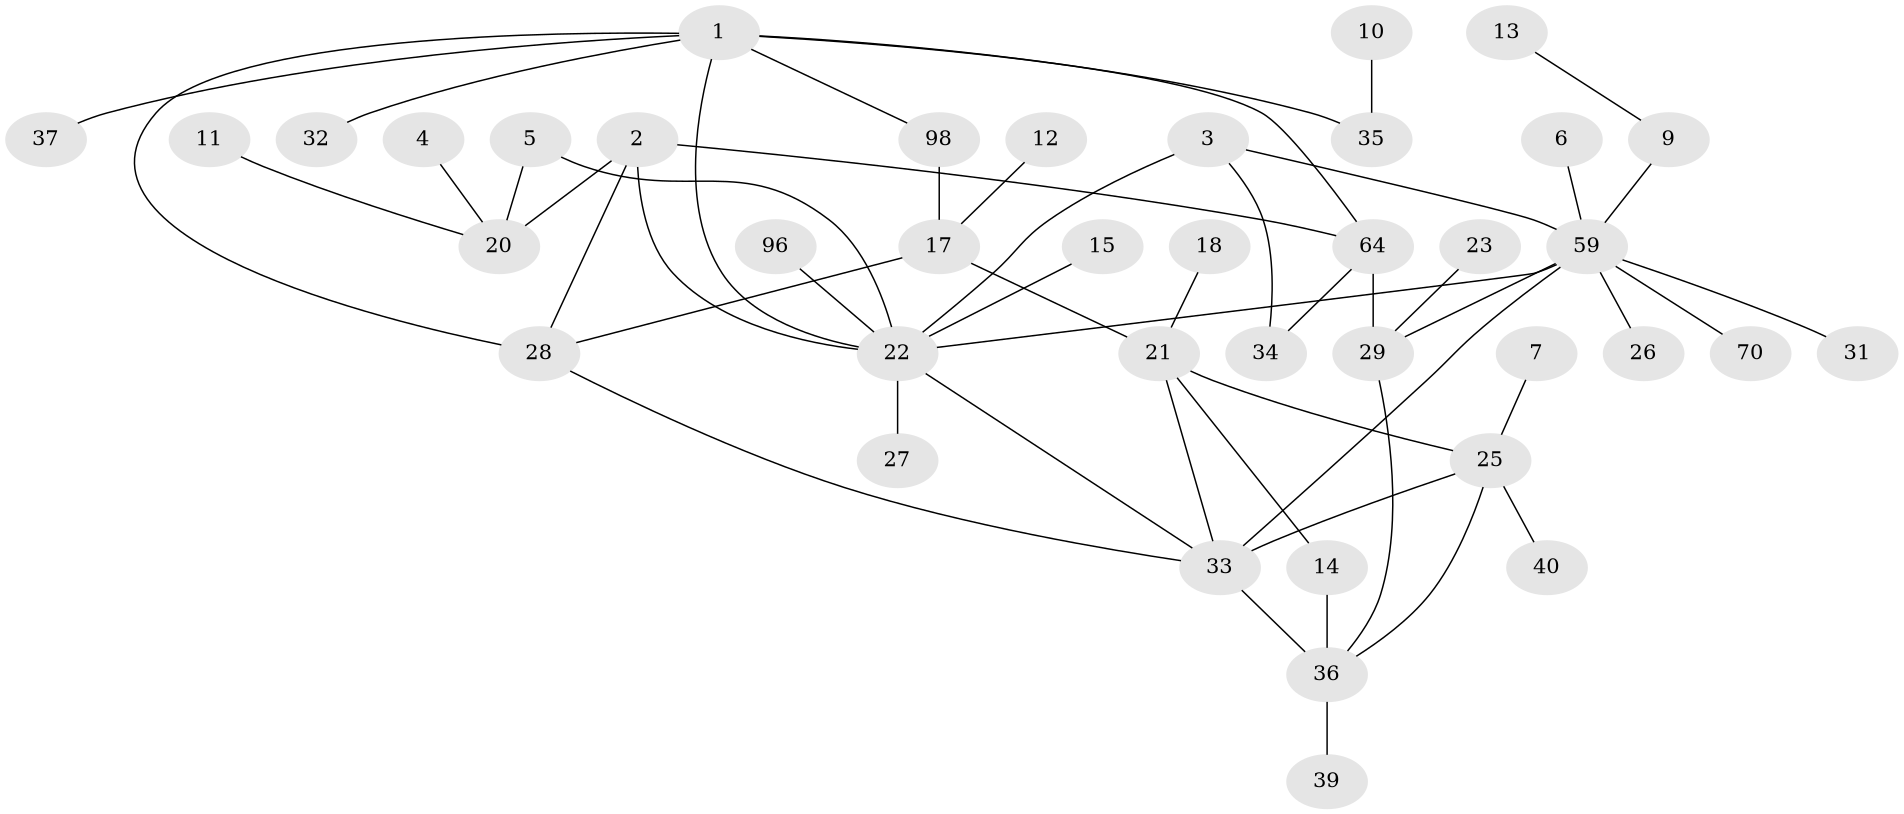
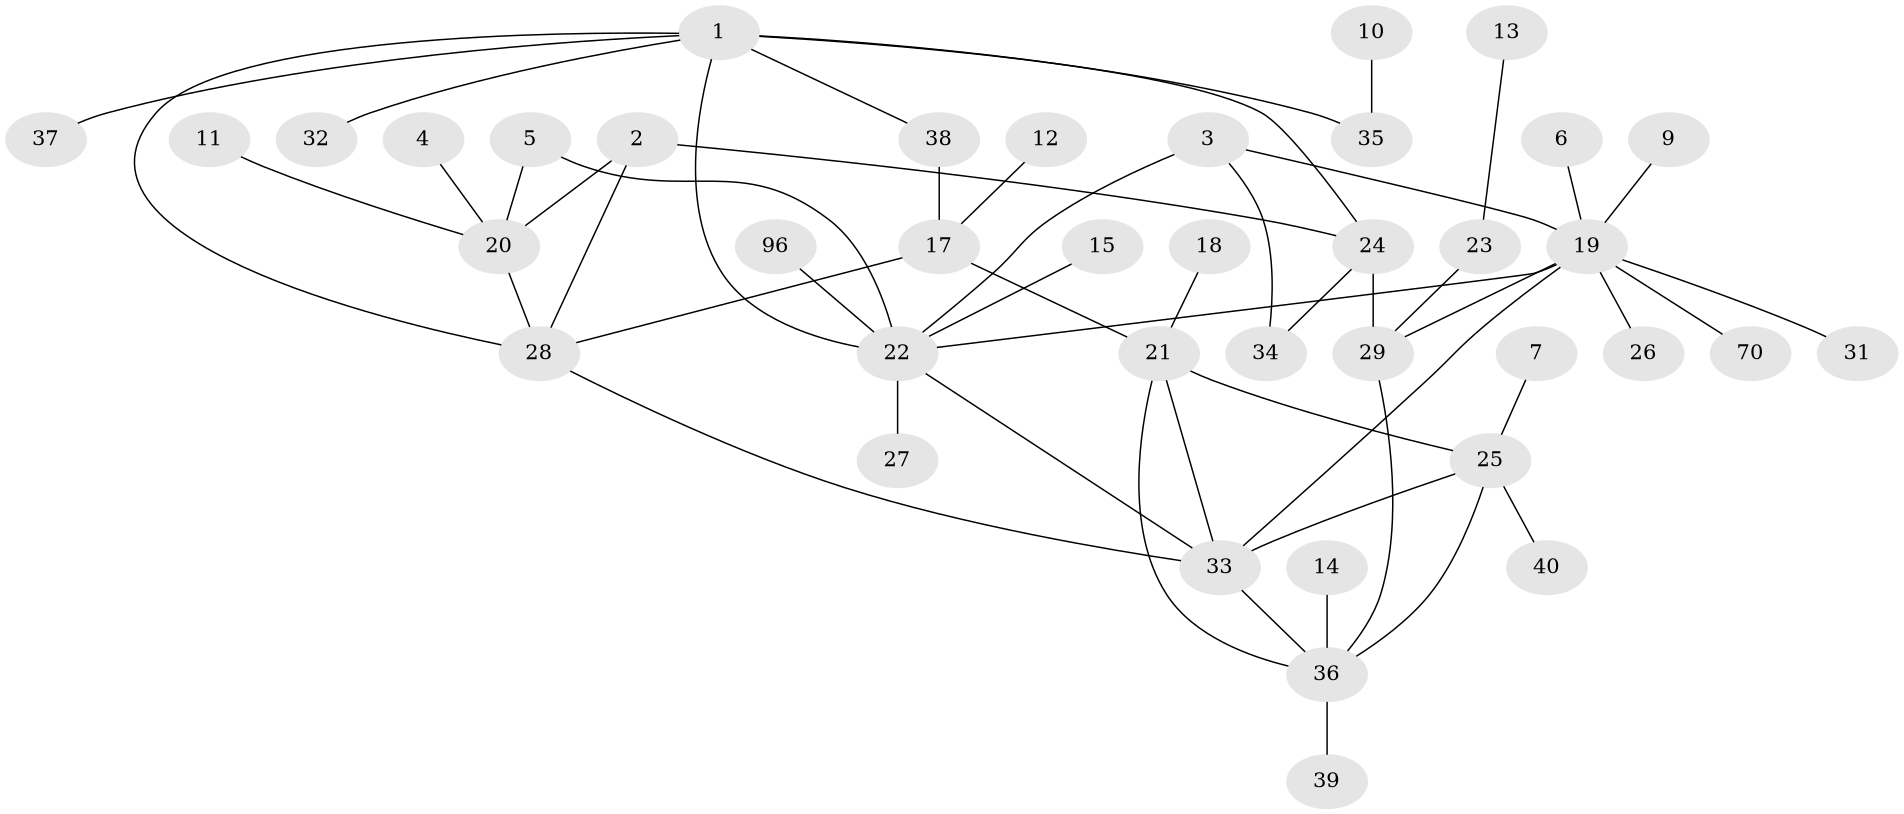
(1588, 86) -> (1494, 140)
(939, 140) -> (939, 140)
(1373, 247) -> (1373, 247)
(1587, 247) -> (1587, 247)
(701, 297) -> none
none -> (519, 300)
(1243, 460) -> (1154, 569)
